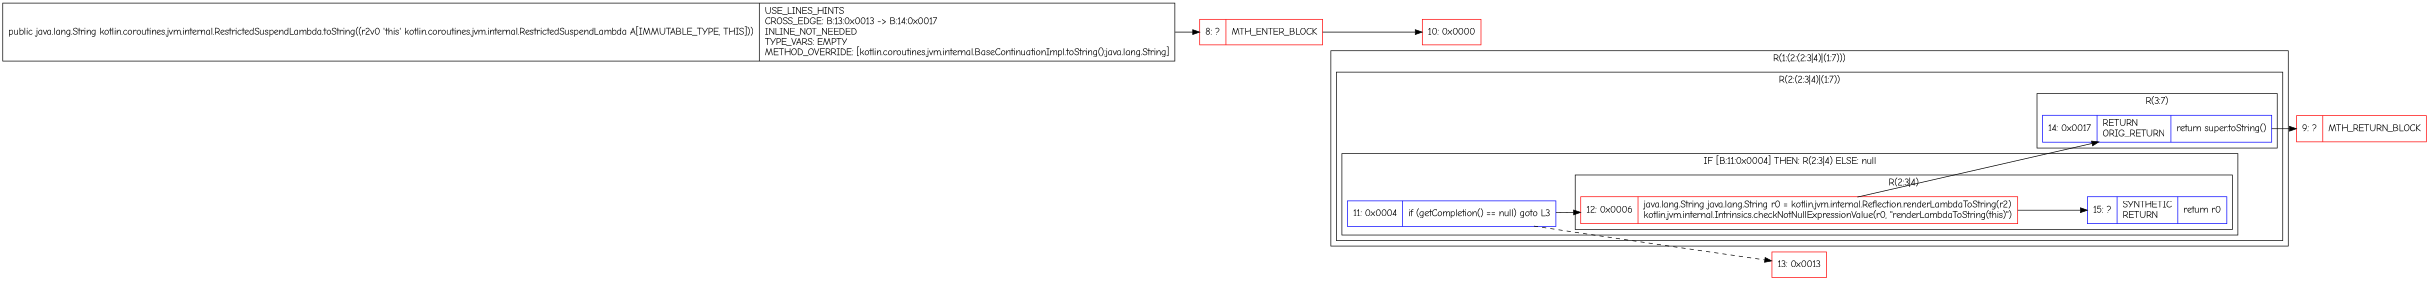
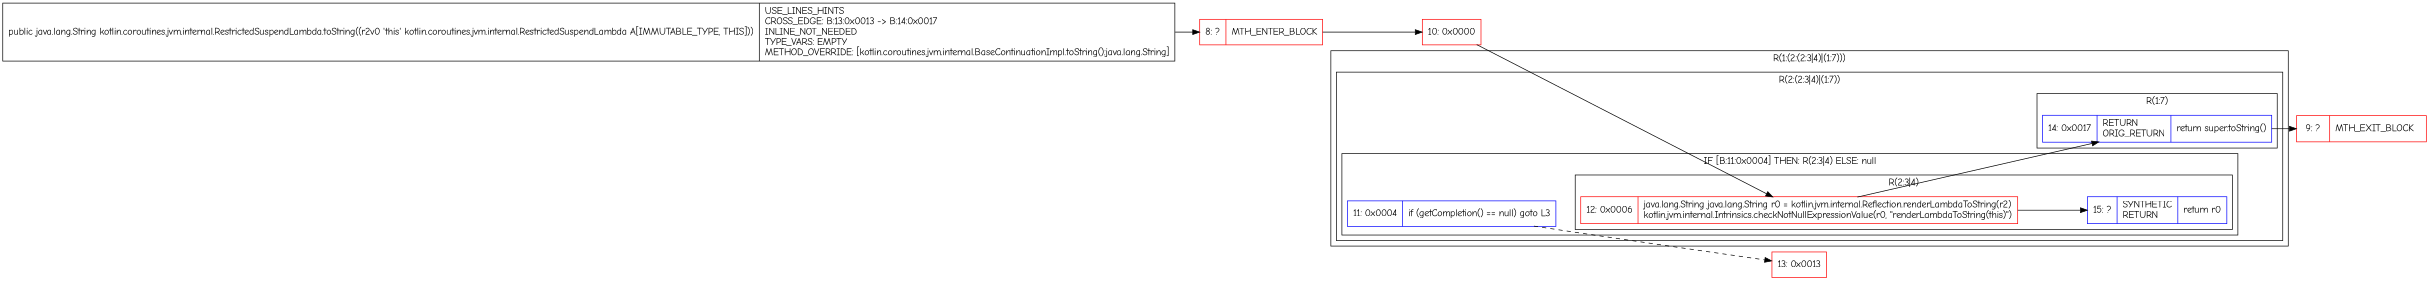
(2157, 101) -> (2157, 101)
(2375, 128) -> (2375, 128)
(1565, 213) -> (1622, 119)
